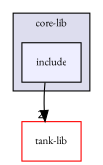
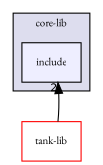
(44, 98) -> (59, 108)
